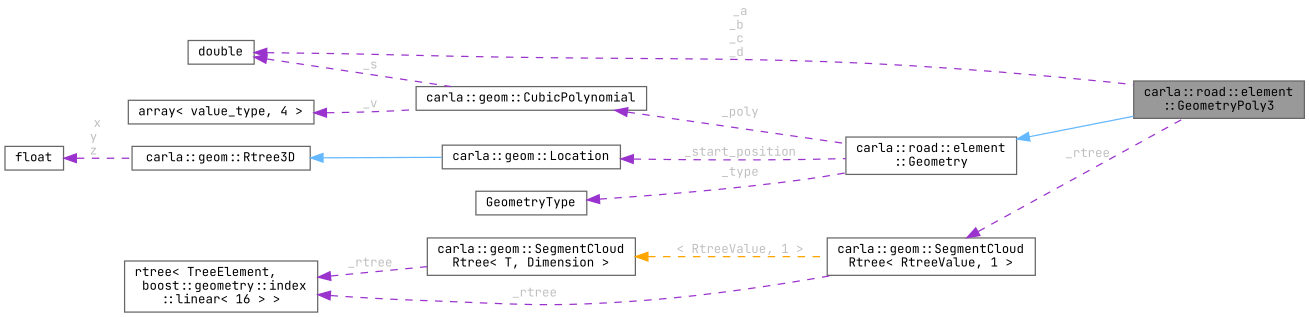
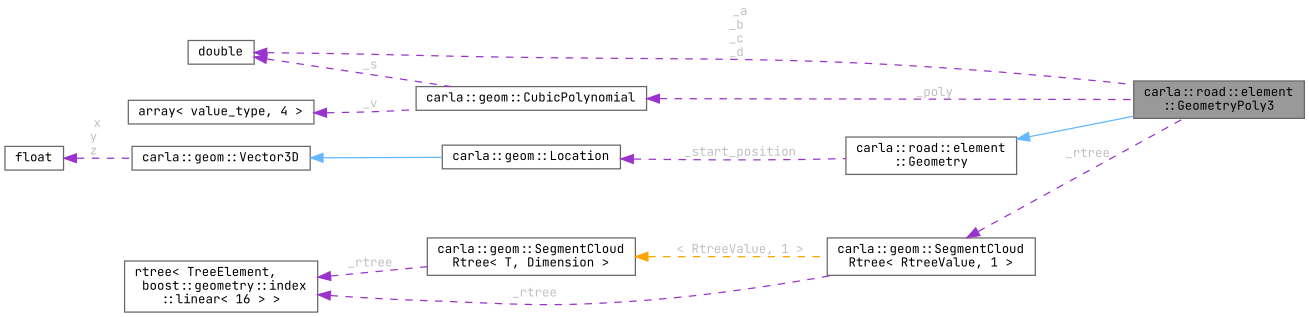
(737, 128) -> (897, 99)
(221, 158) -> (221, 158)
(531, 203) -> none
